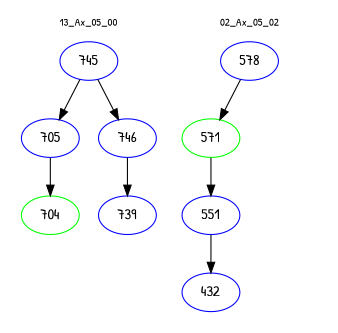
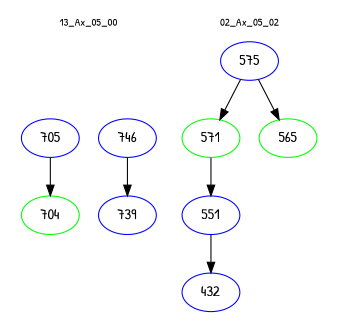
(89, 61) -> none
(250, 61) -> (250, 61)
none -> (288, 138)
